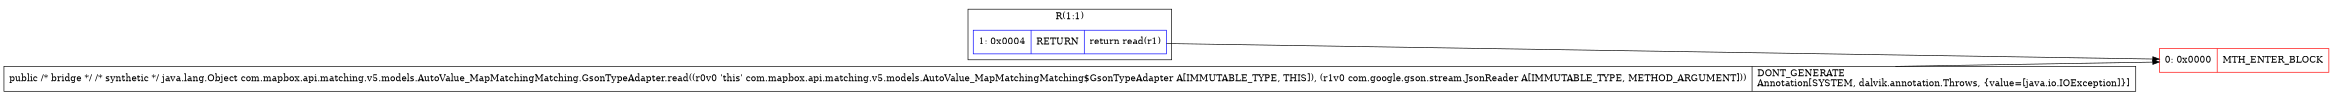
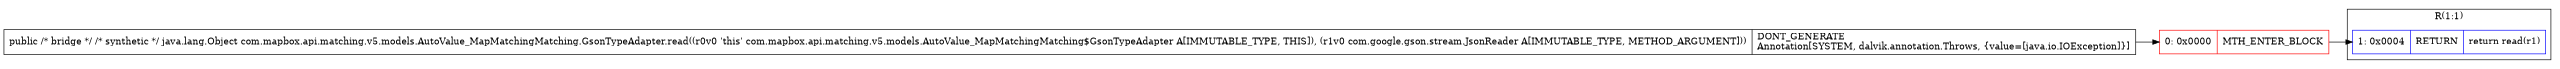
(1660, 51) -> (2337, 42)
